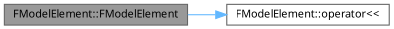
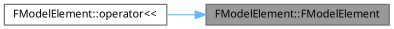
(202, 15) -> (181, 15)
